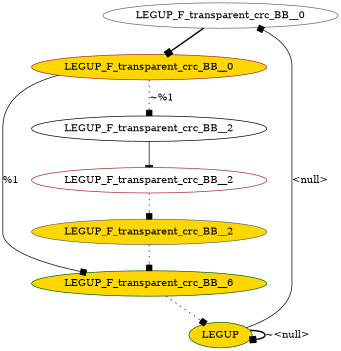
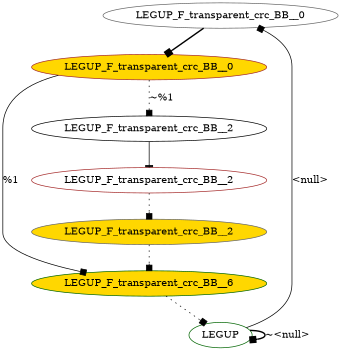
(221, 335) -> (221, 335)
